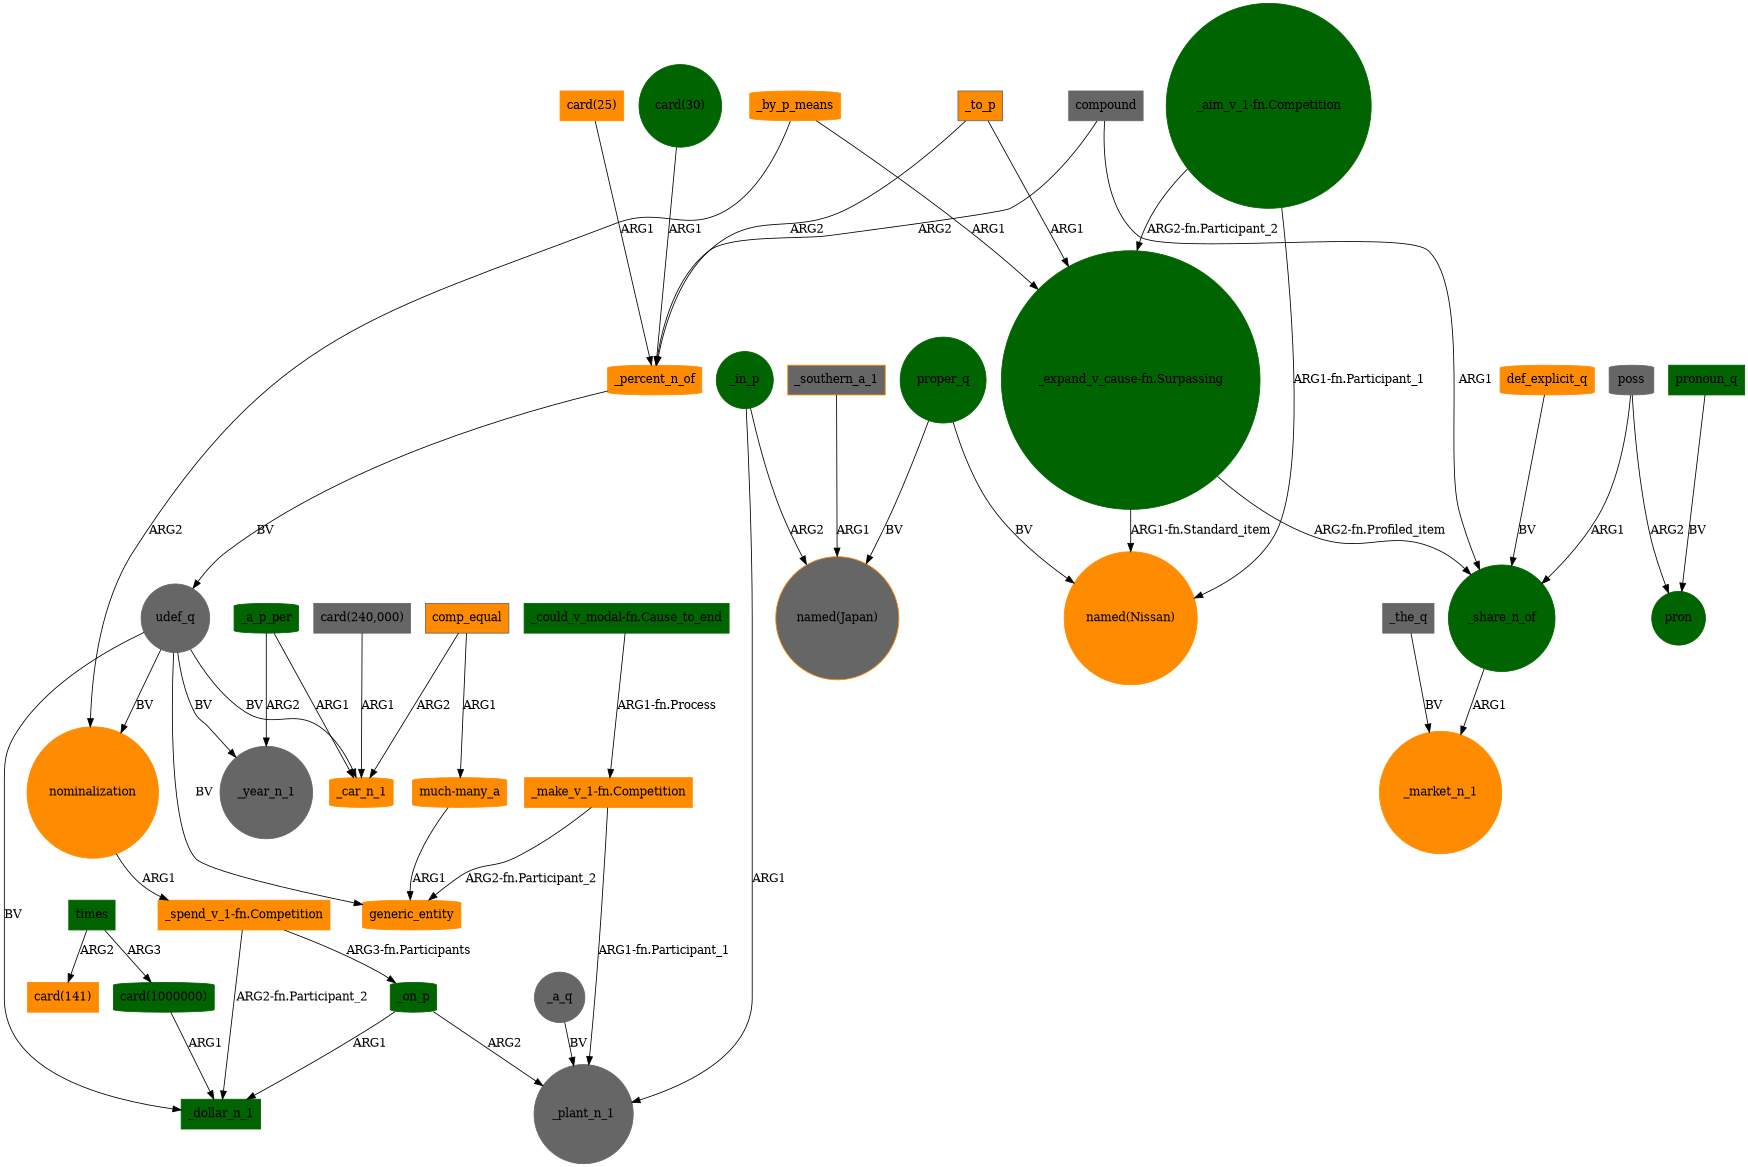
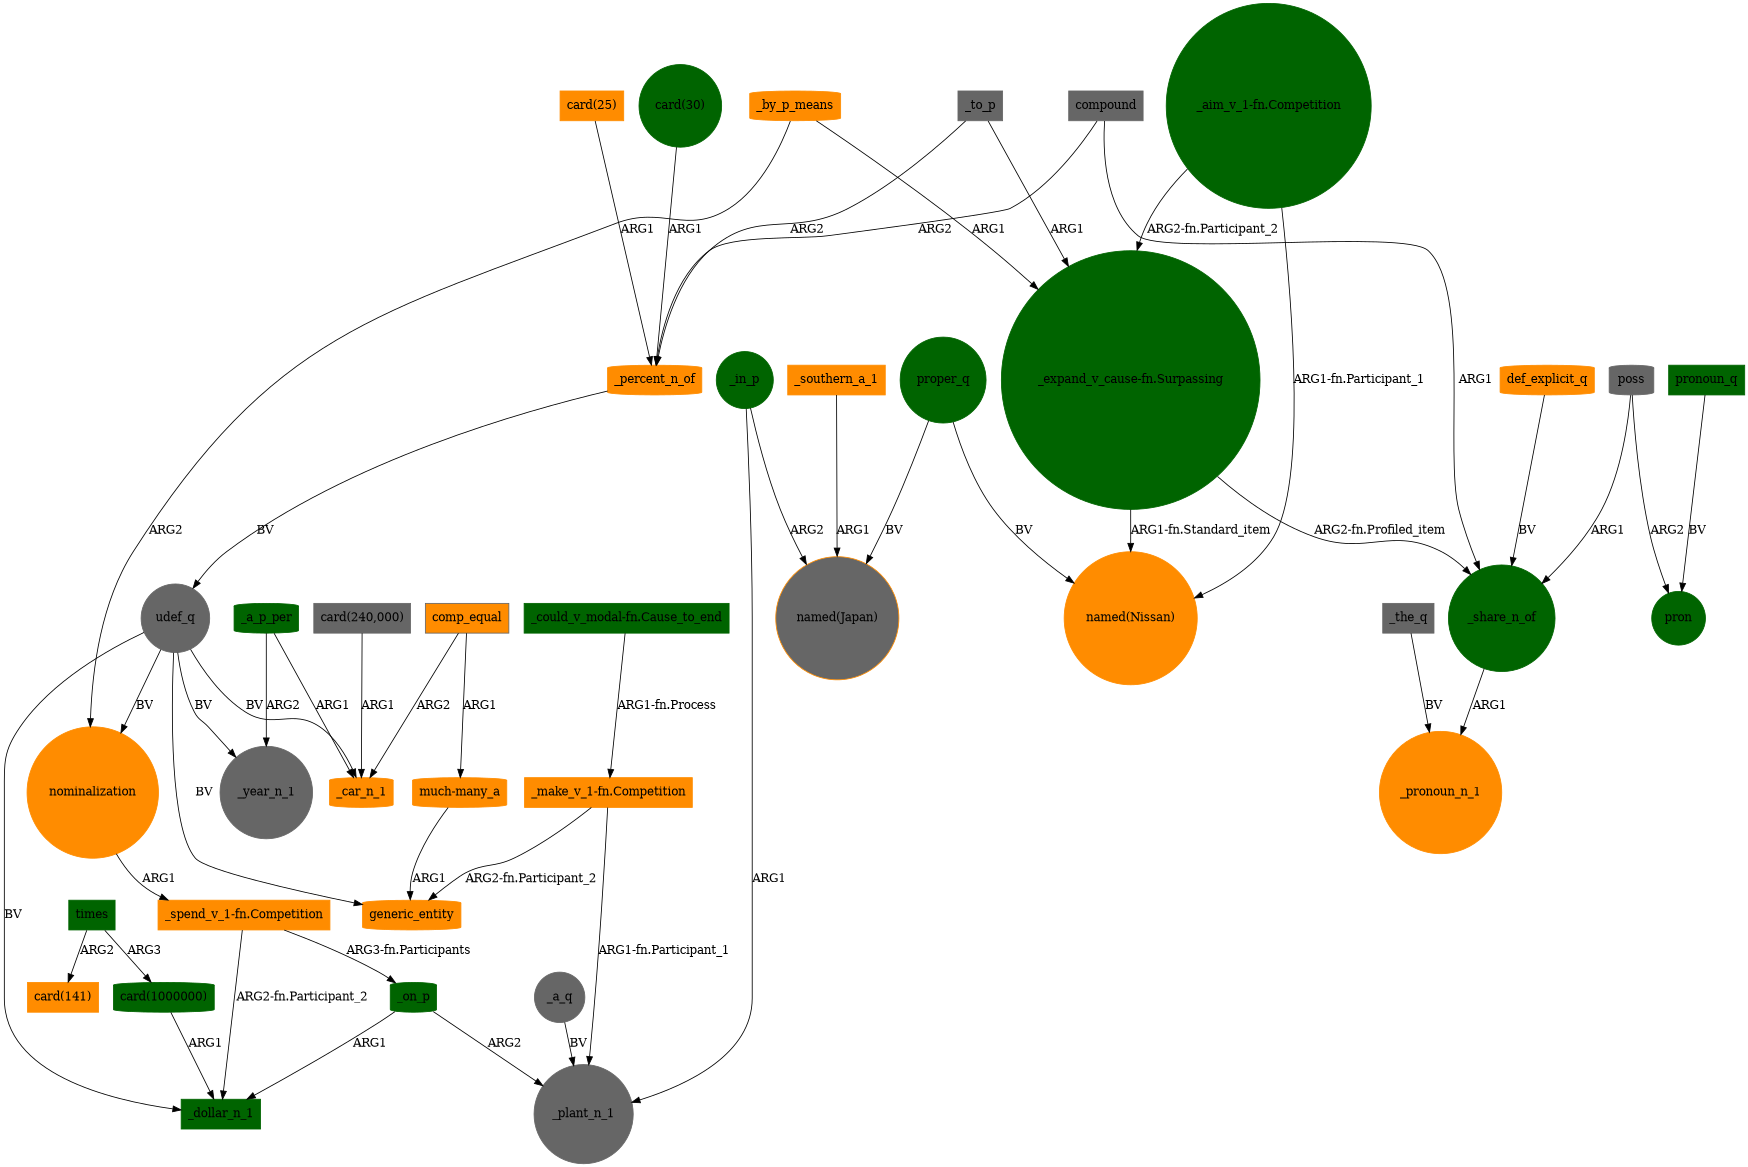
(980, 106) -> (980, 106)
(836, 380) -> (836, 380)
(1441, 793) -> (1441, 793)
